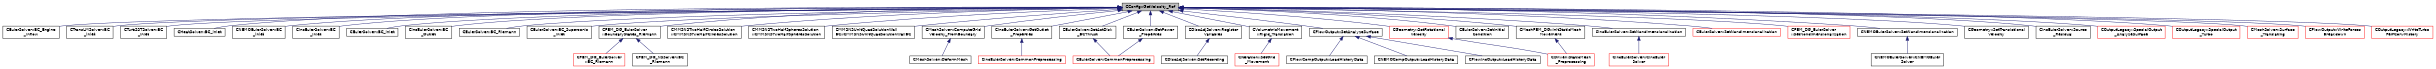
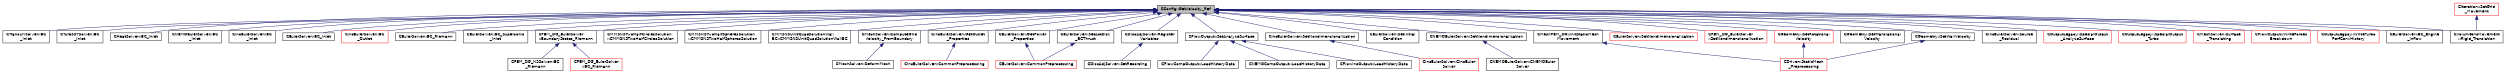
(429, 32) -> (365, 37)
none -> (1943, 37)
(1265, 48) -> (2477, 25)
